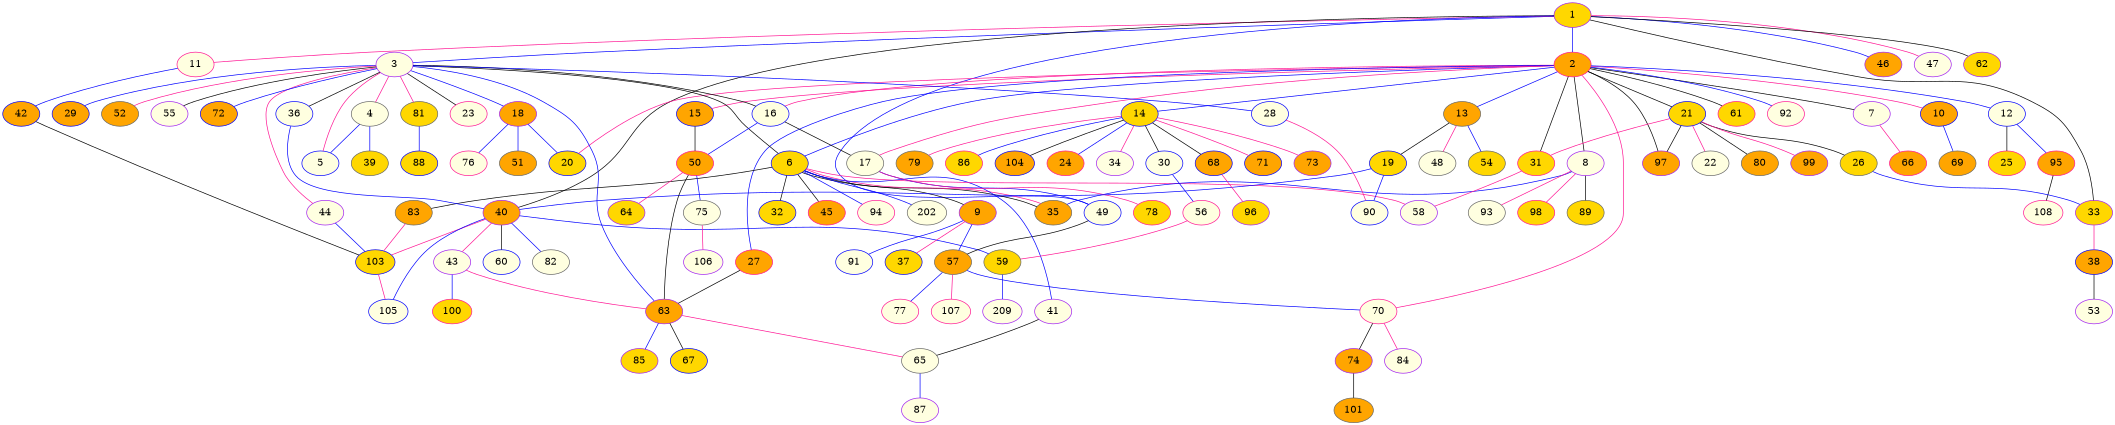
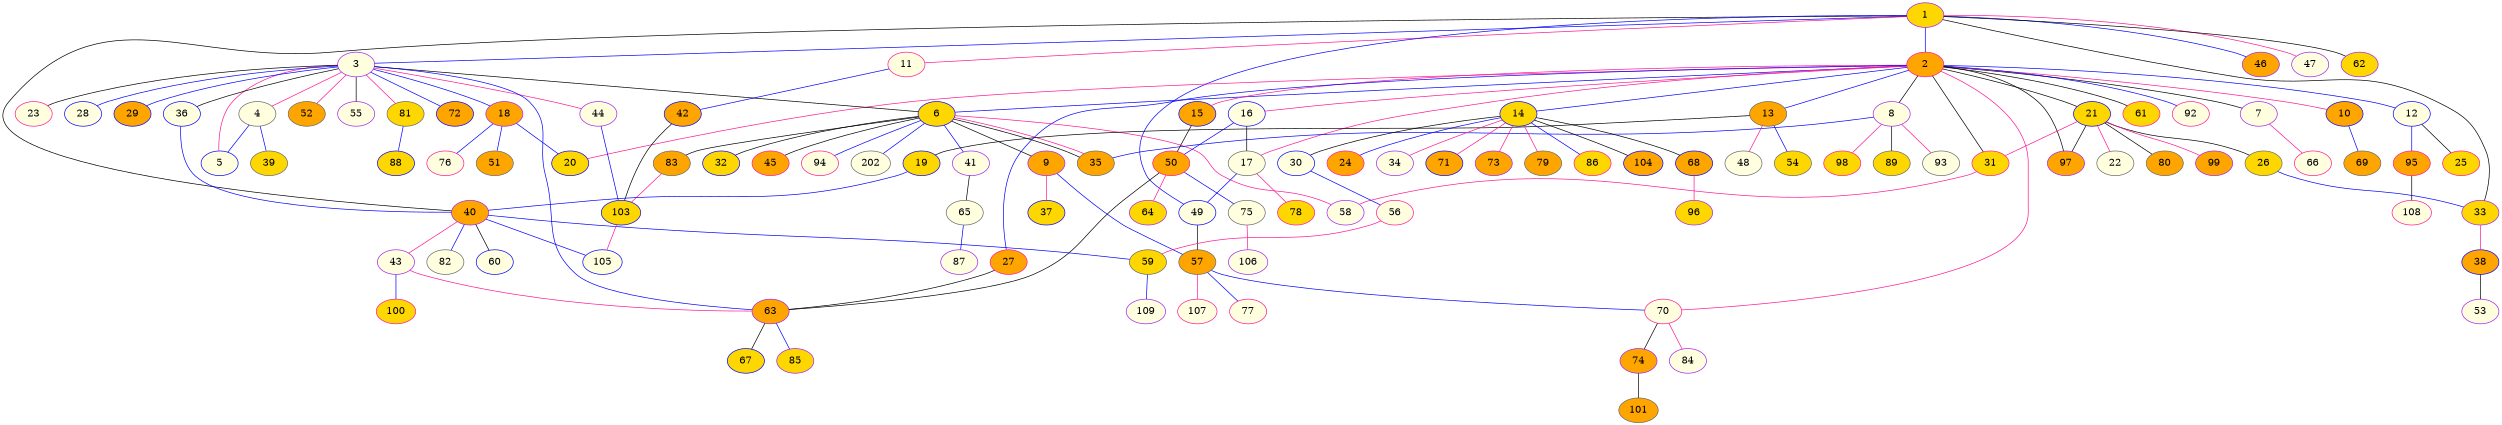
(586, 75) -> none
(1908, 163) -> (2313, 163)
(1369, 213) -> none
(436, 238) -> none
(854, 262) -> none
(1002, 311) -> (1146, 311)
(792, 336) -> none
